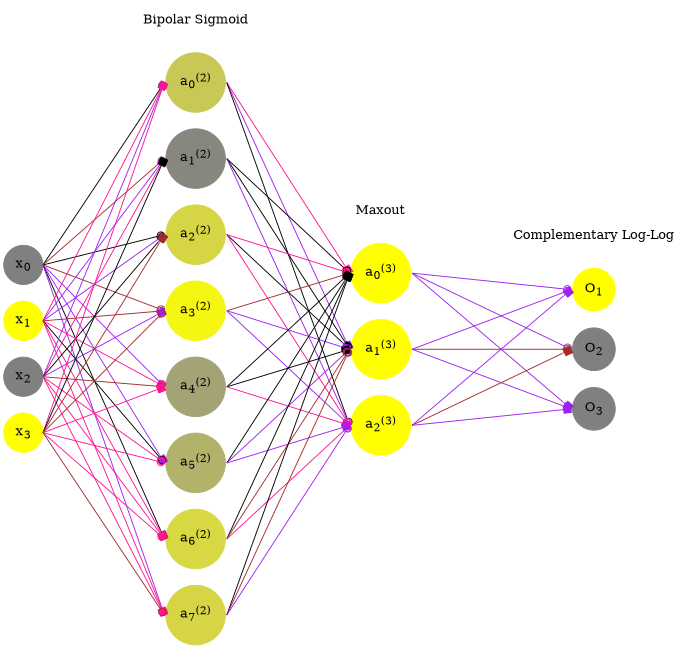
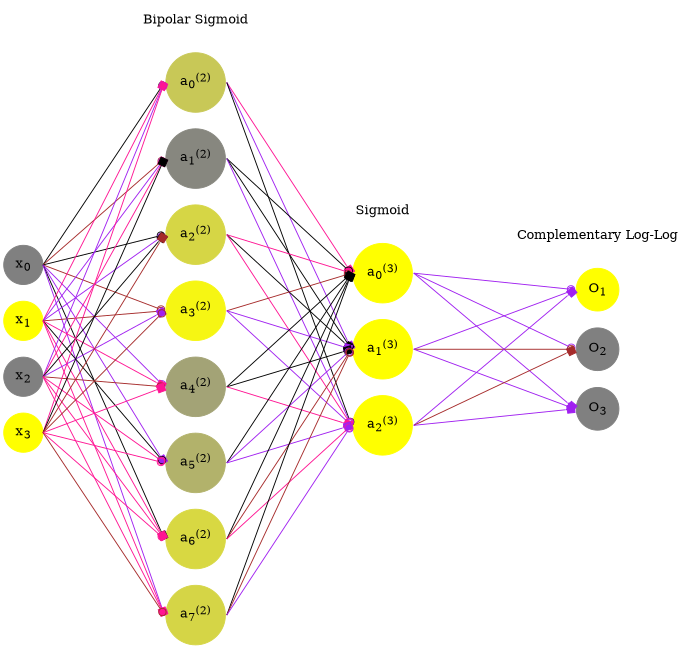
(381, 211) -> (383, 211)
